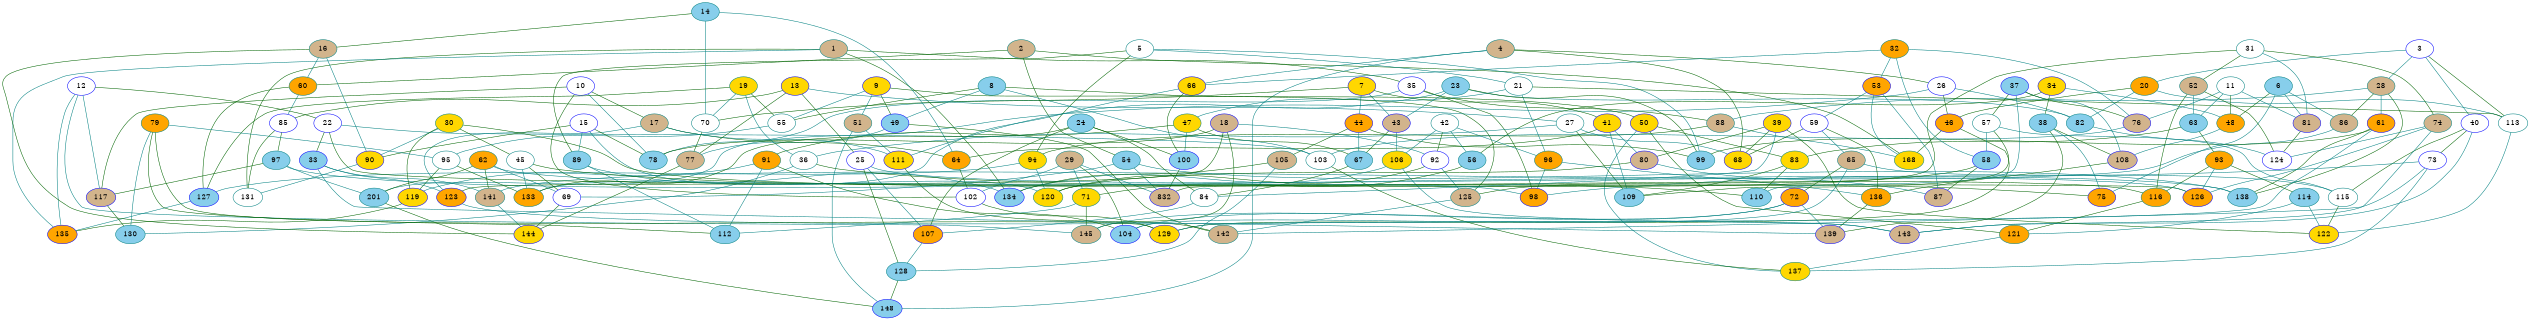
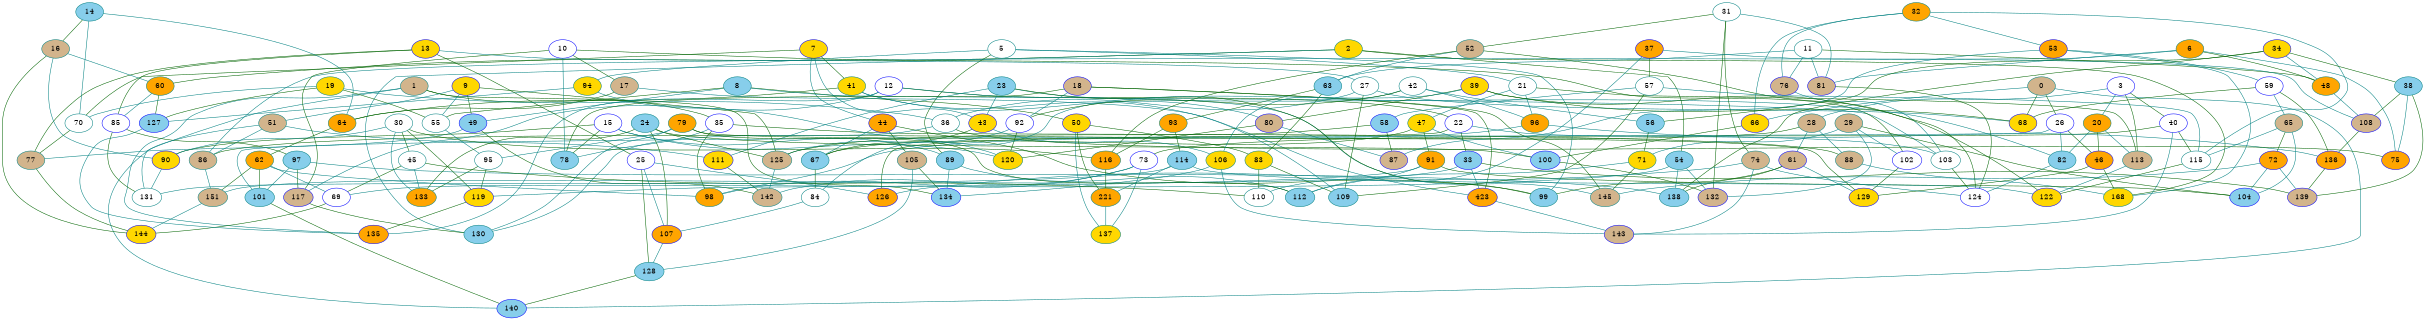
(1021, 49) -> (1348, 49)
(1500, 49) -> (2042, 86)
(523, 52) -> (231, 121)
none -> (785, 65)
(2015, 86) -> (1649, 49)
(2279, 86) -> (2190, 49)
(2447, 86) -> (2145, 103)
(1090, 87) -> (870, 56)
(2075, 105) -> none
(1921, 119) -> (2233, 27)
(449, 123) -> (399, 123)
(1396, 123) -> (983, 123)
(1607, 123) -> (852, 86)
(2381, 123) -> (1793, 160)
(2513, 123) -> (2137, 160)
(1375, 135) -> none
none -> (249, 136)
(777, 139) -> none
(1148, 153) -> (709, 144)
(2351, 162) -> (1960, 85)
(884, 179) -> (392, 165)
(964, 179) -> (300, 141)
(2208, 180) -> none
none -> (666, 183)
(374, 197) -> (260, 197)
(451, 197) -> (1482, 197)
(490, 197) -> (213, 197)
(1165, 197) -> (1713, 197)
(1534, 197) -> (710, 197)
(1757, 197) -> (1259, 197)
(1876, 197) -> (2331, 160)
(907, 219) -> (1946, 173)
(2014, 234) -> (1106, 197)
(1550, 241) -> (1963, 182)
(887, 309) -> (512, 309)
